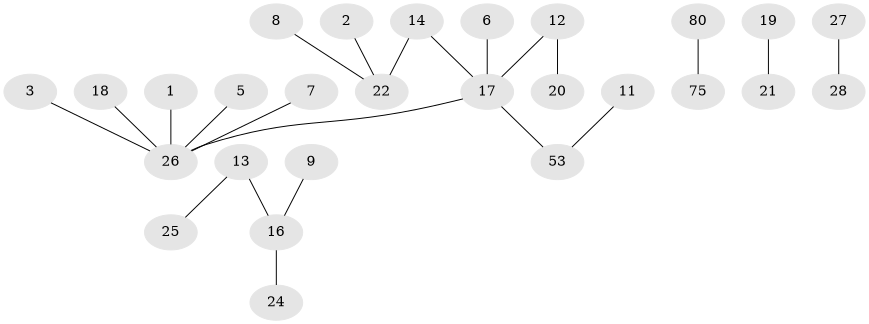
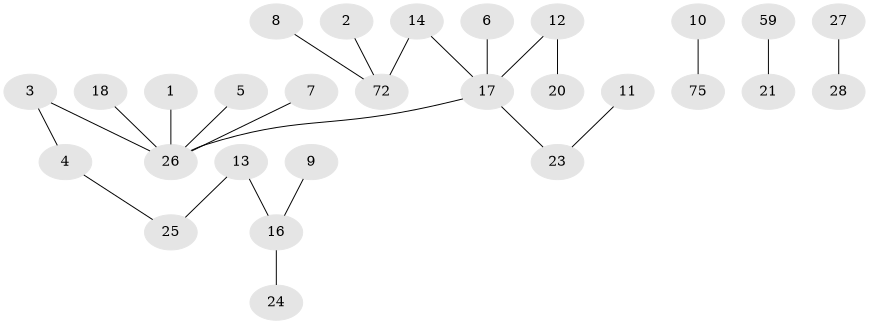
(698, 21) -> (698, 21)
(768, 21) -> (768, 21)
(382, 92) -> (382, 92)
none -> (65, 162)
(558, 162) -> (558, 162)
